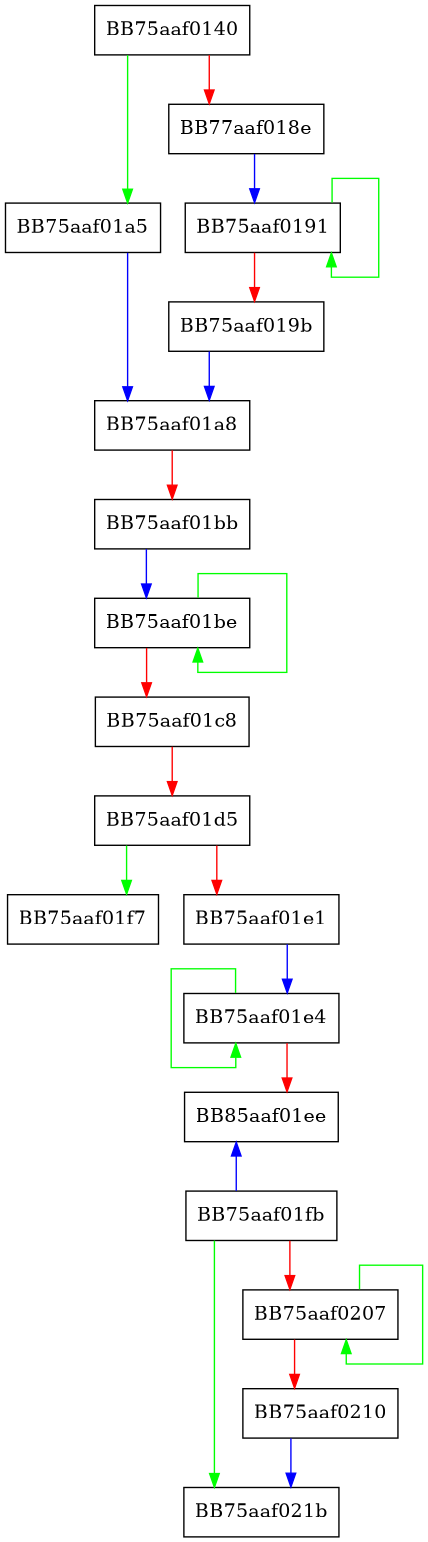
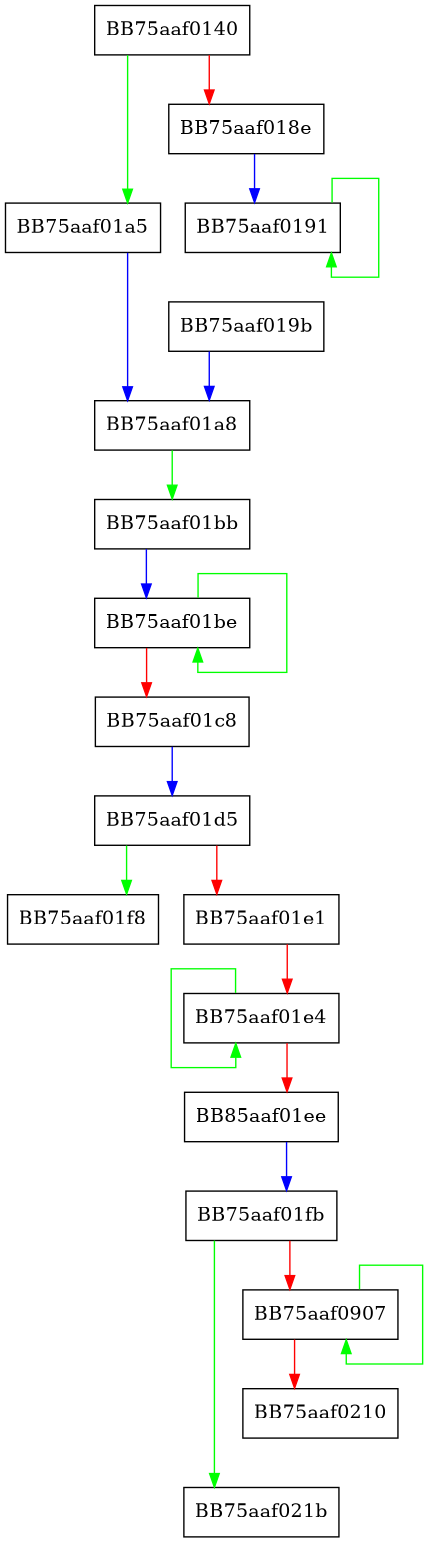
(246, 129) -> (246, 129)
(255, 270) -> none
(172, 468) -> (172, 468)
(172, 764) -> (172, 764)
(83, 919) -> (83, 919)
(287, 962) -> (287, 962)
(236, 1173) -> (287, 1159)
(320, 1315) -> (320, 1315)
(291, 1456) -> none
